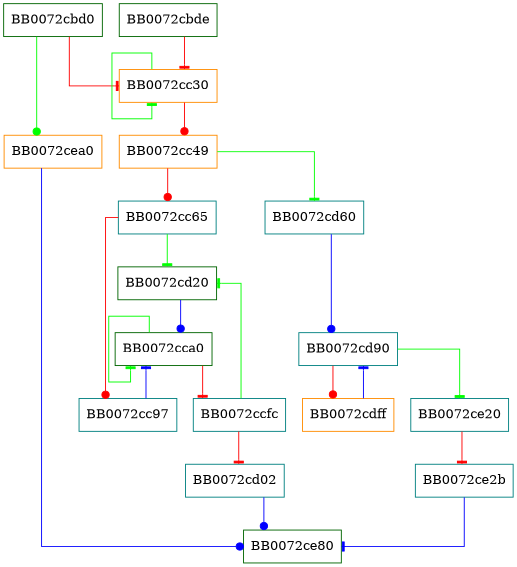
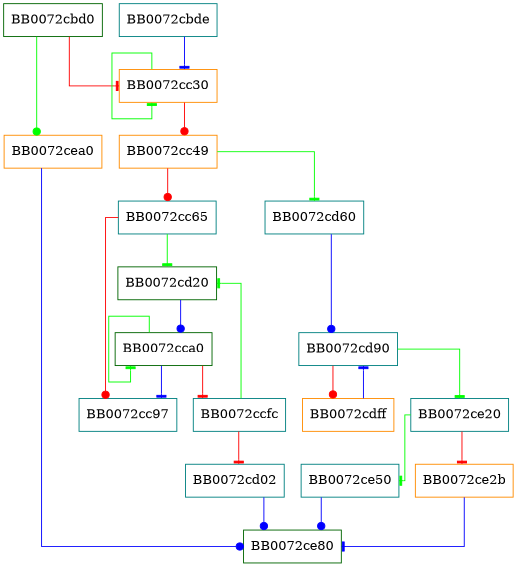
(168, 20) -> (168, 20)
(184, 51) -> (184, 51)
(146, 384) -> (161, 380)
none -> (350, 481)
(464, 481) -> (464, 481)
